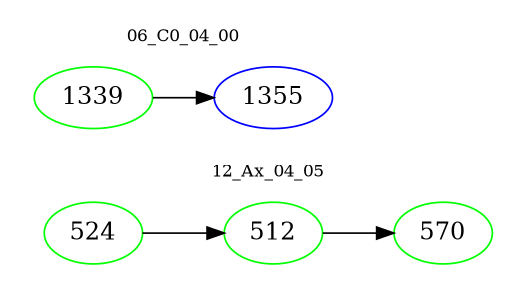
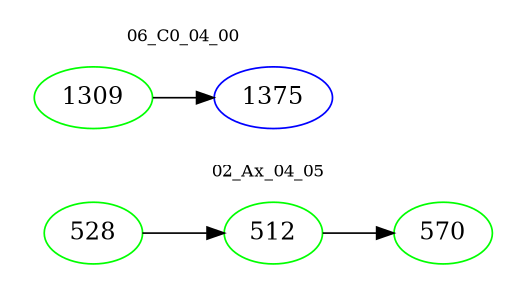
(93, 98) -> (93, 98)
(273, 98) -> (273, 98)
(268, 172) -> (268, 172)
(93, 233) -> (93, 233)
